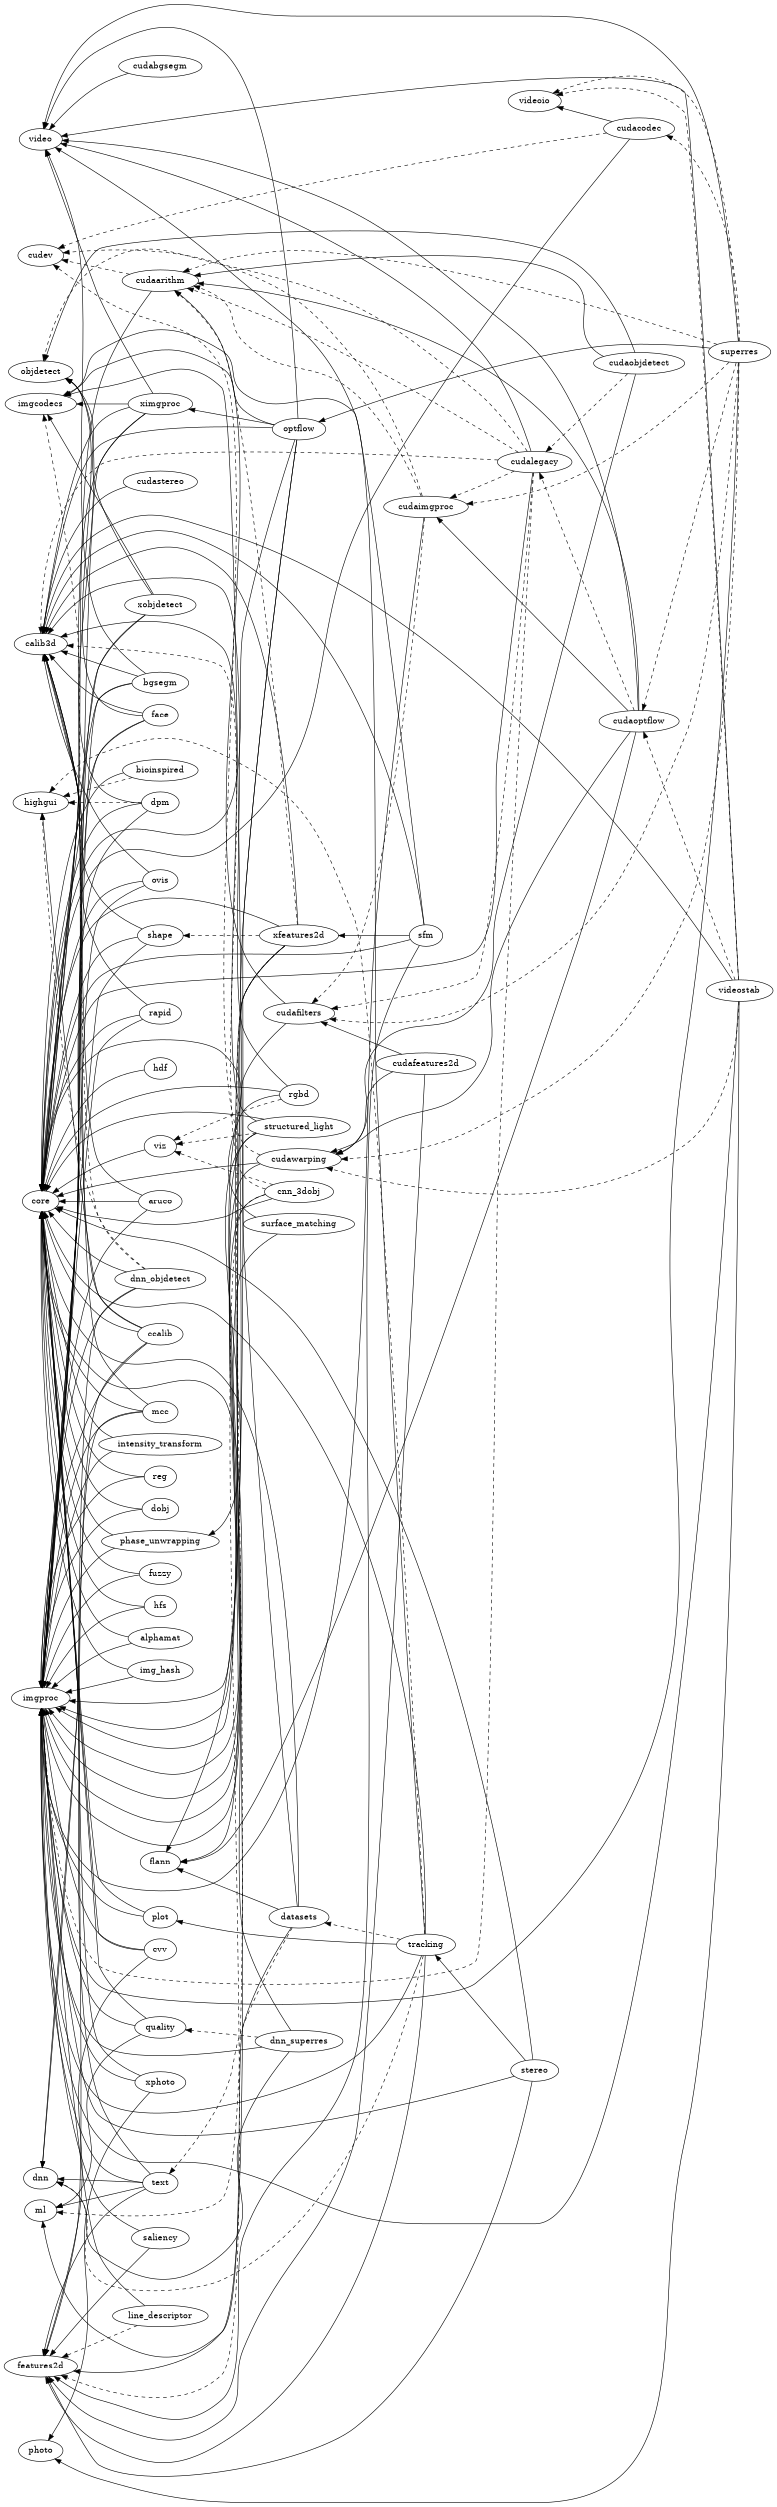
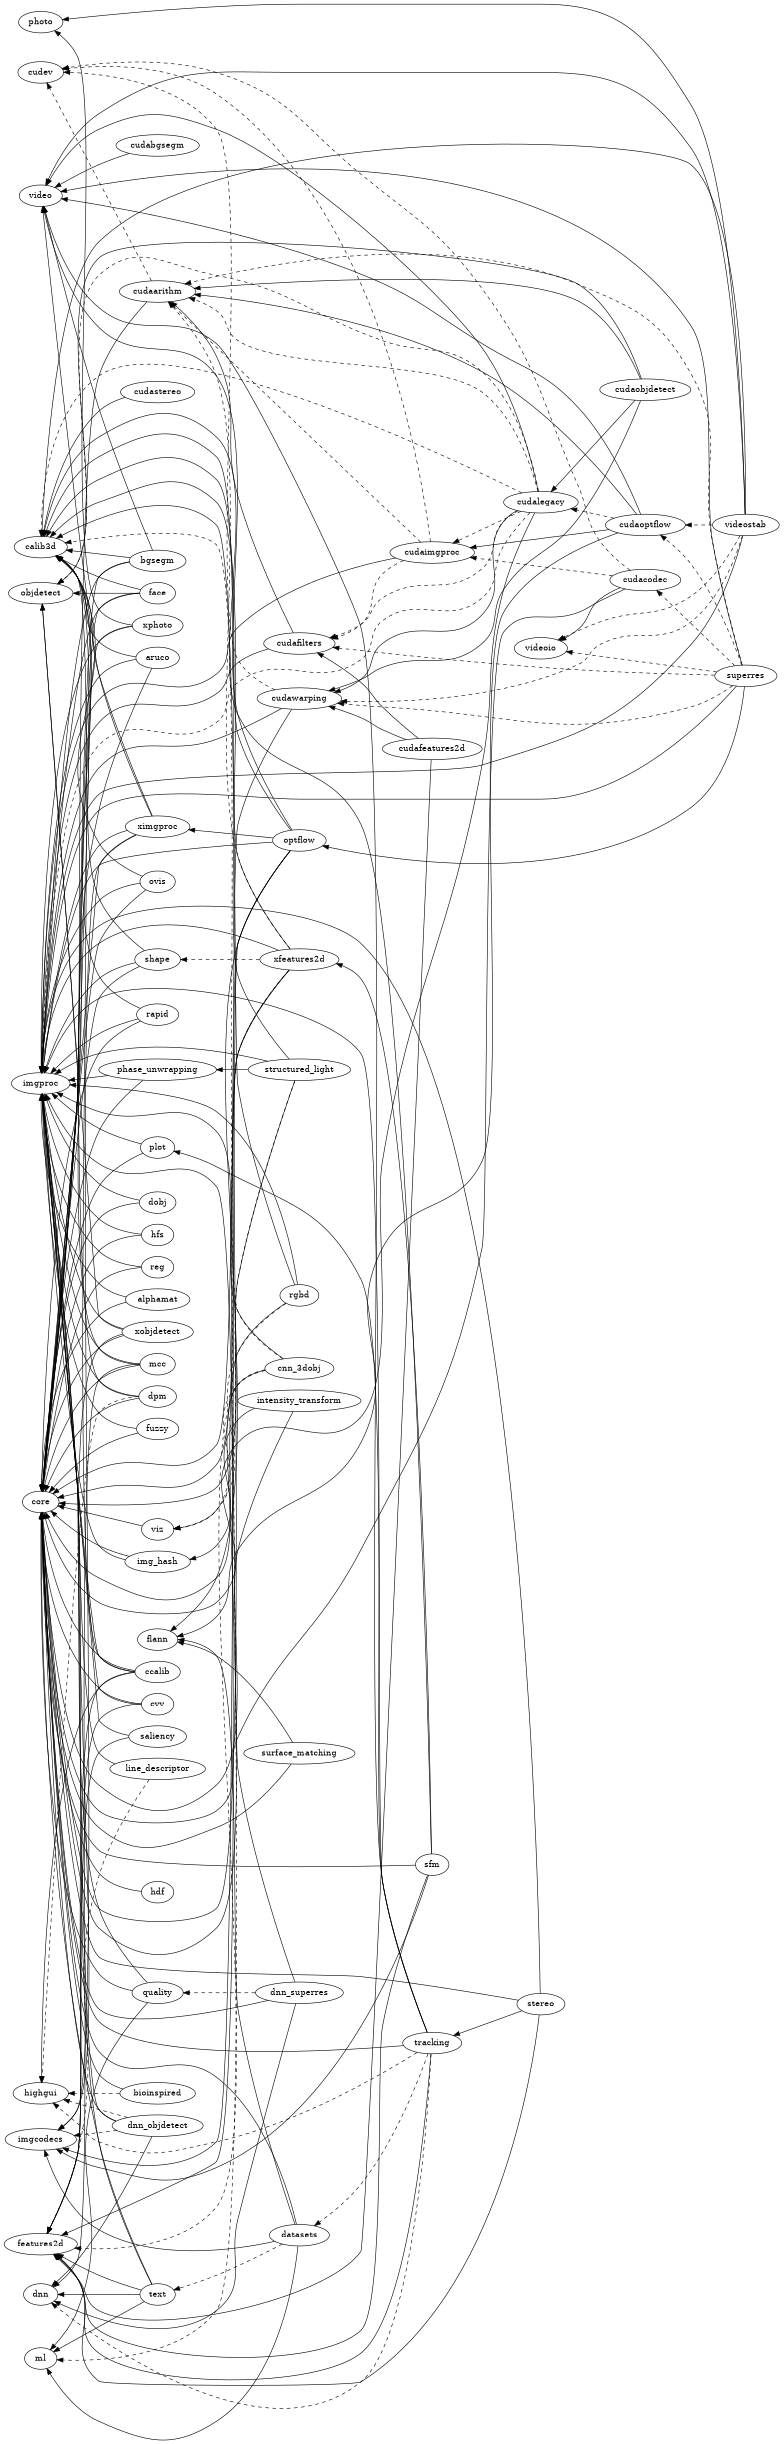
(589, 411) -> (595, 444)
(619, 452) -> (541, 567)
(499, 956) -> (458, 629)
(60, 1572) -> (228, 1485)
